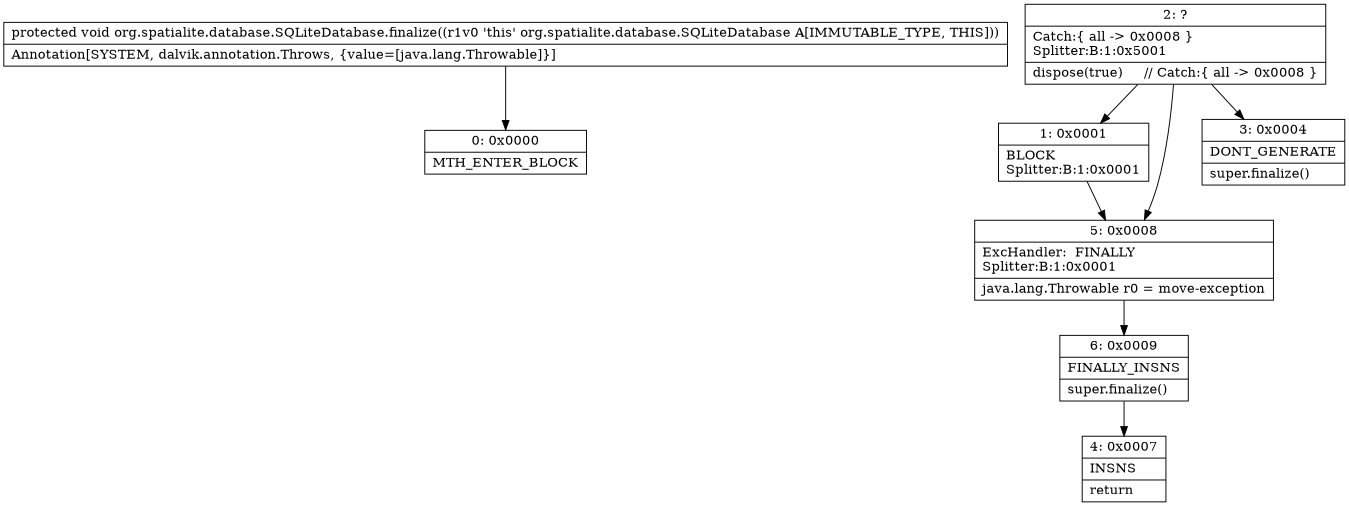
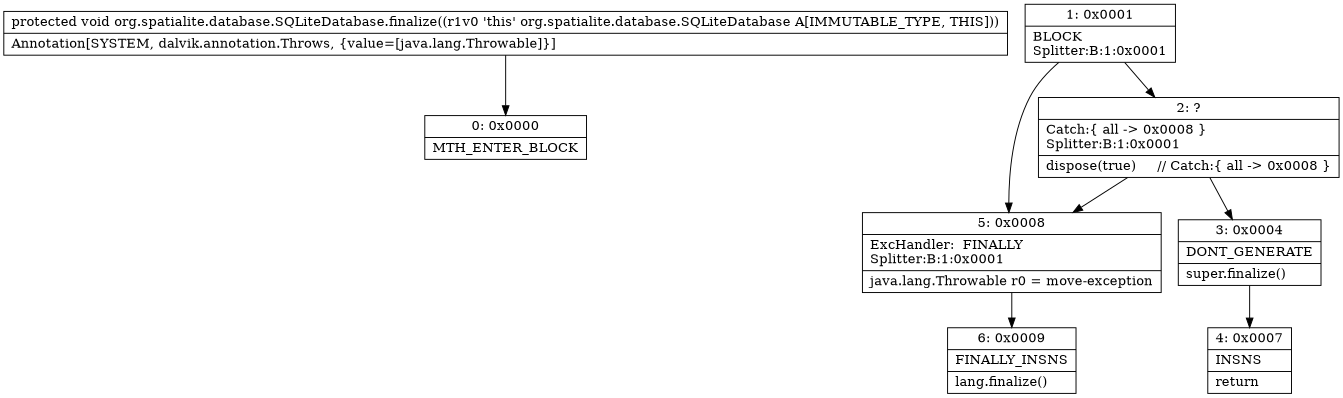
(1100, 51) -> (1114, 144)
(1123, 100) -> (1137, 76)
(1118, 390) -> (1001, 382)
(1124, 414) -> (1250, 302)
